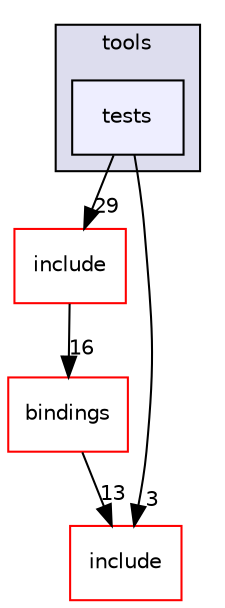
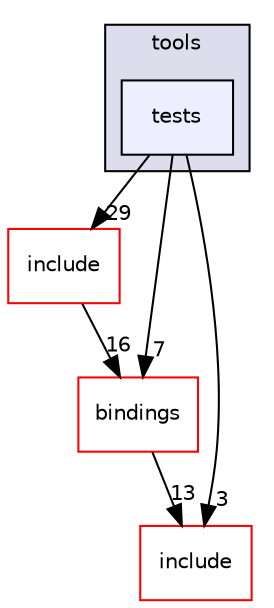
none -> (159, 255)
